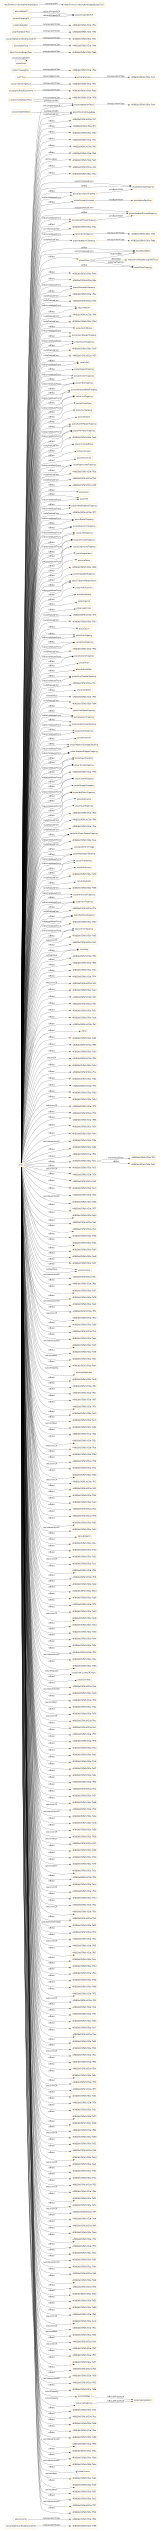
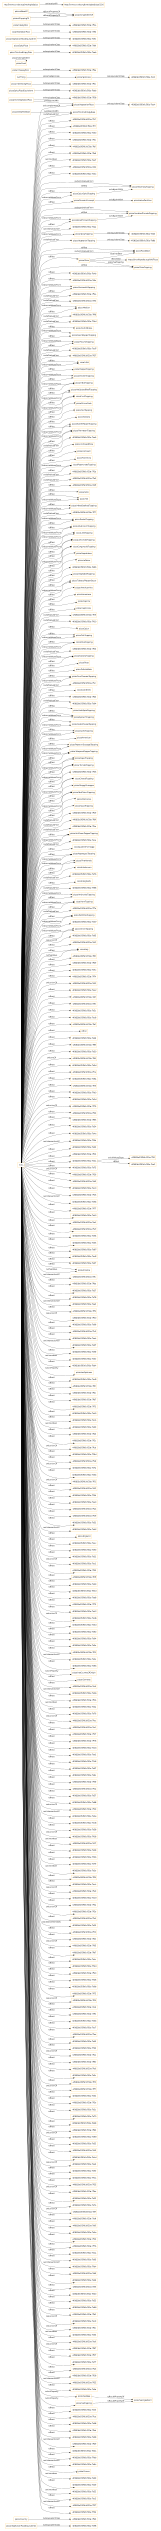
(51, 696) -> (51, 696)
